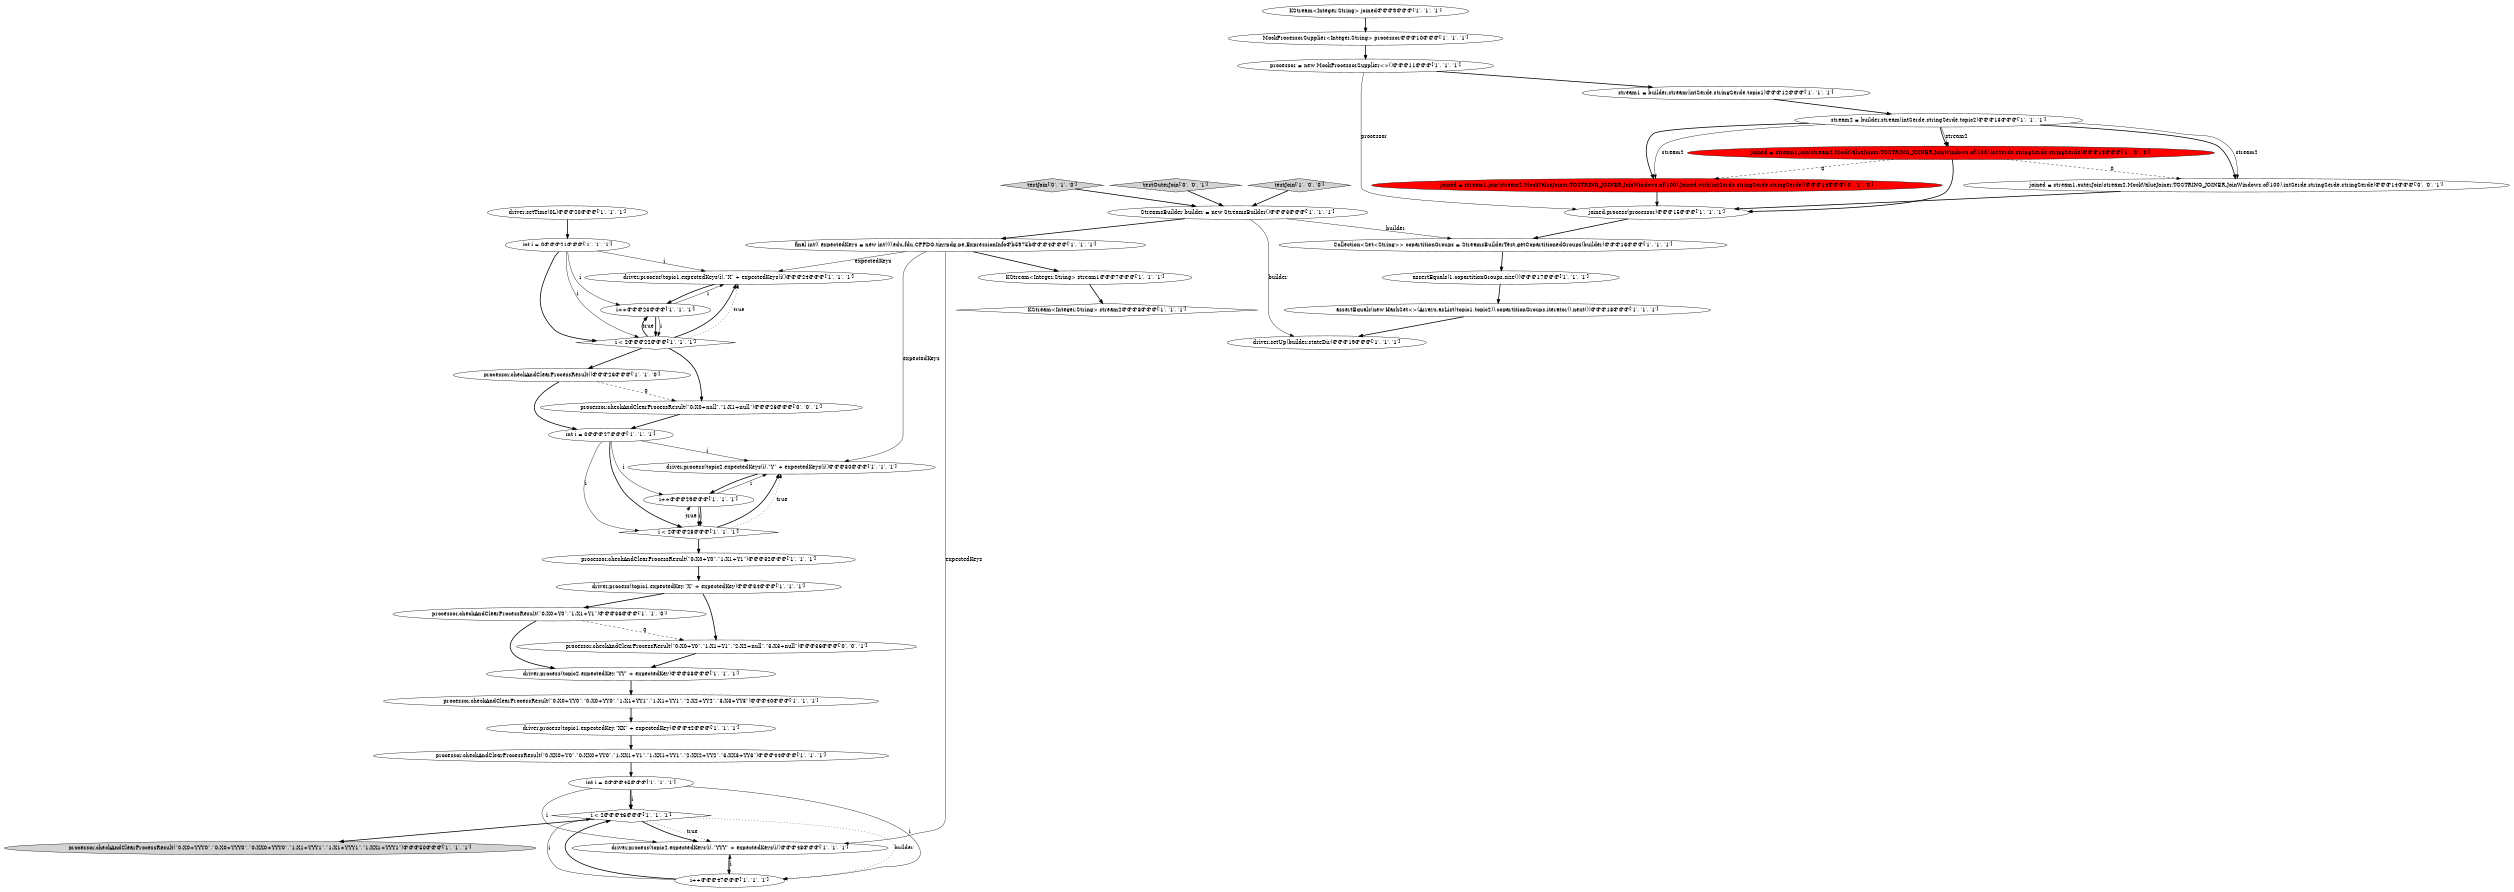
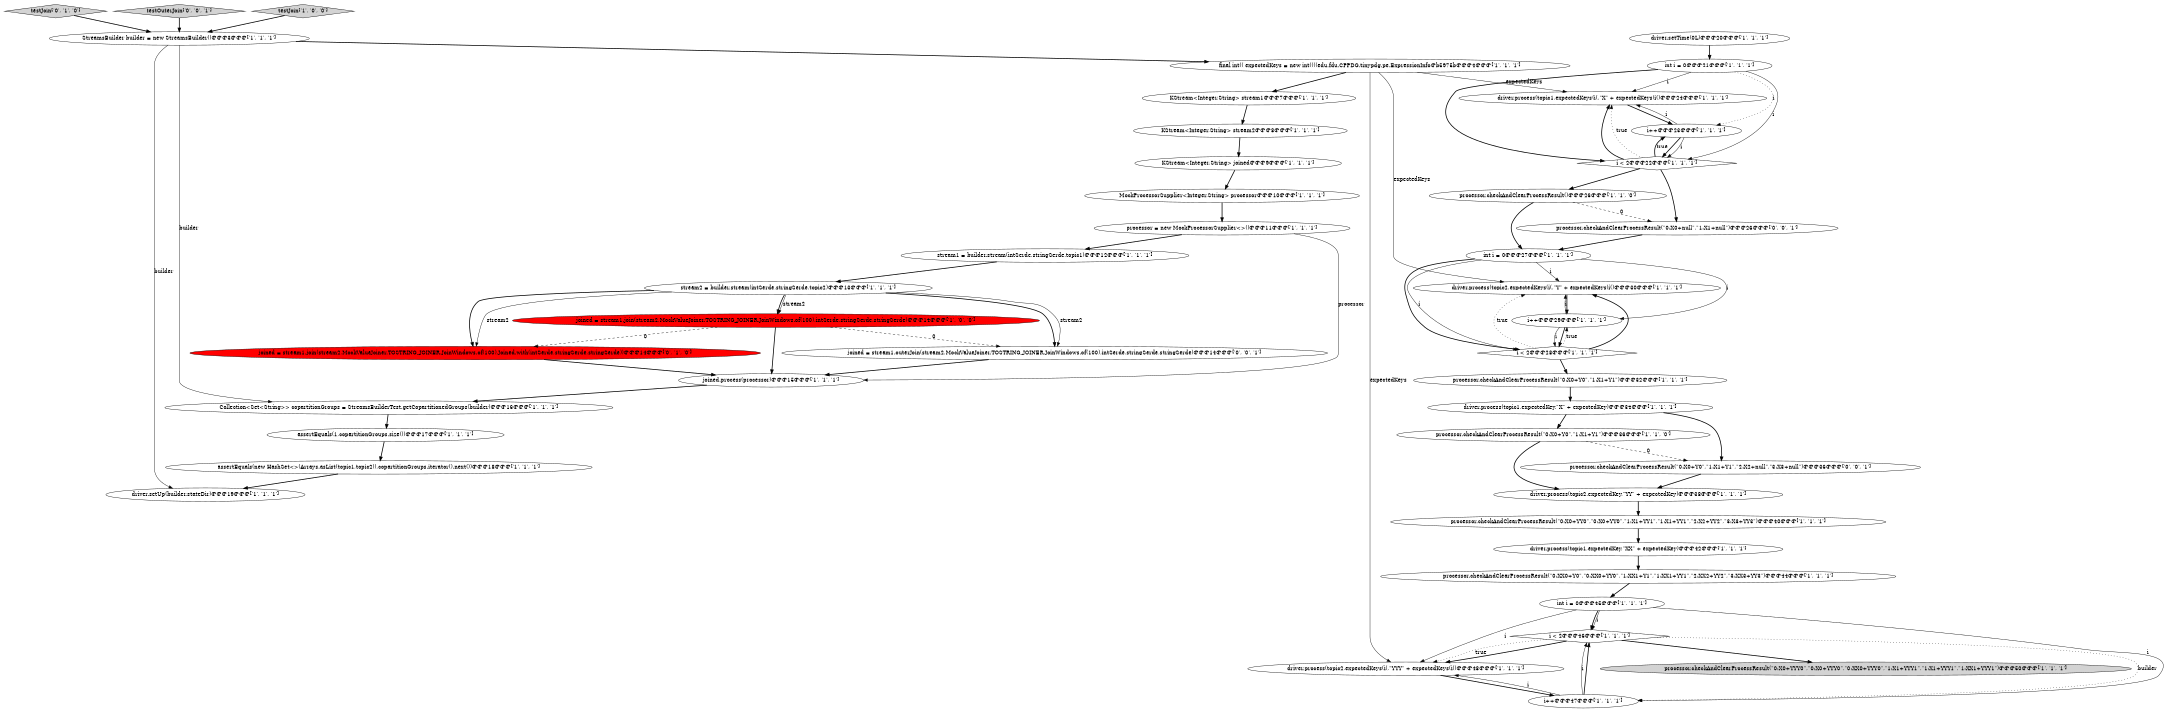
none -> (1239, 145)
(582, 287) -> (1771, 104)
(1107, 310) -> (1240, 131)
